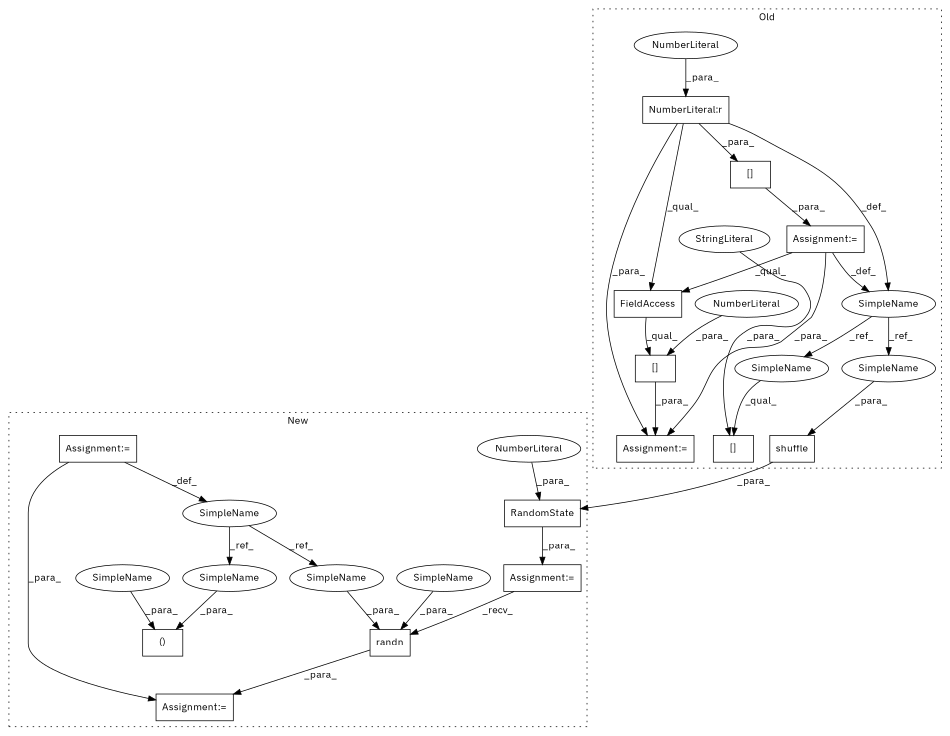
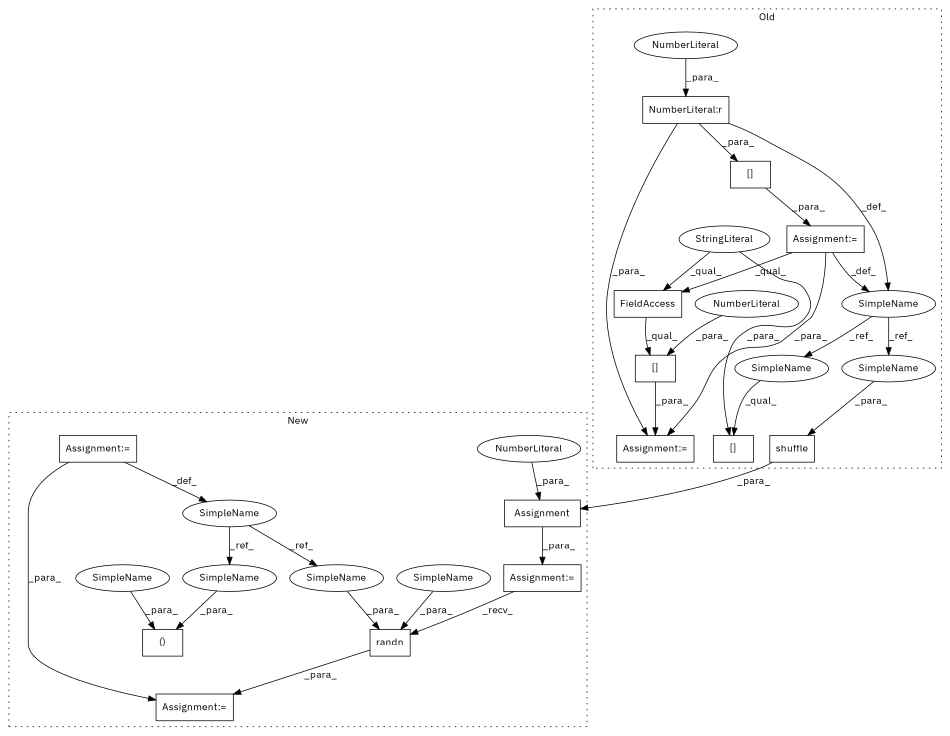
(668, 203) -> (690, 269)
(542, 513) -> (542, 513)
